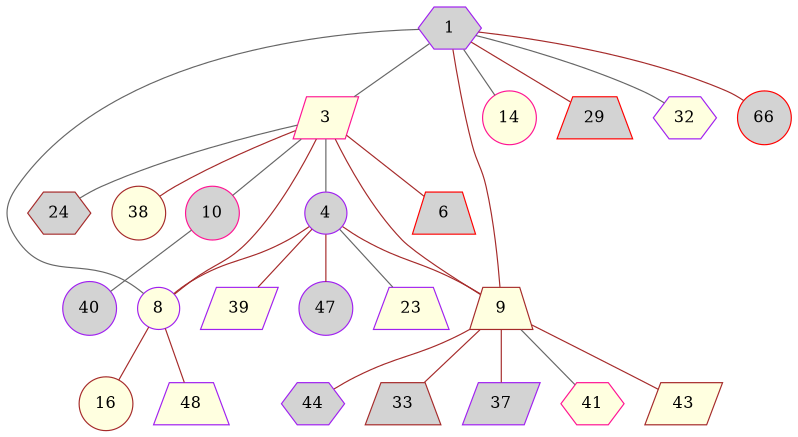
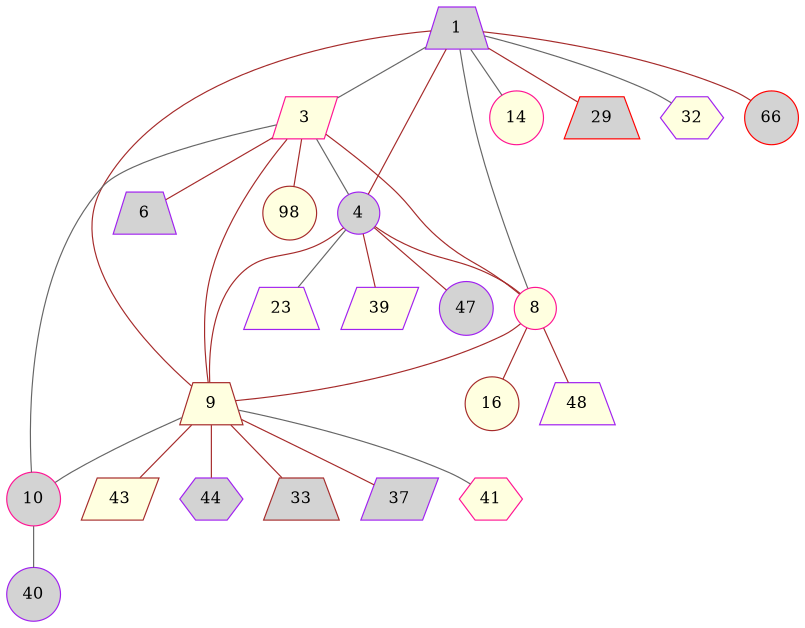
(450, 28) -> (457, 28)
none -> (407, 122)
(59, 213) -> none
(139, 213) -> (290, 213)
(444, 213) -> (145, 213)
(159, 308) -> (535, 308)
none -> (382, 376)
none -> (117, 448)
